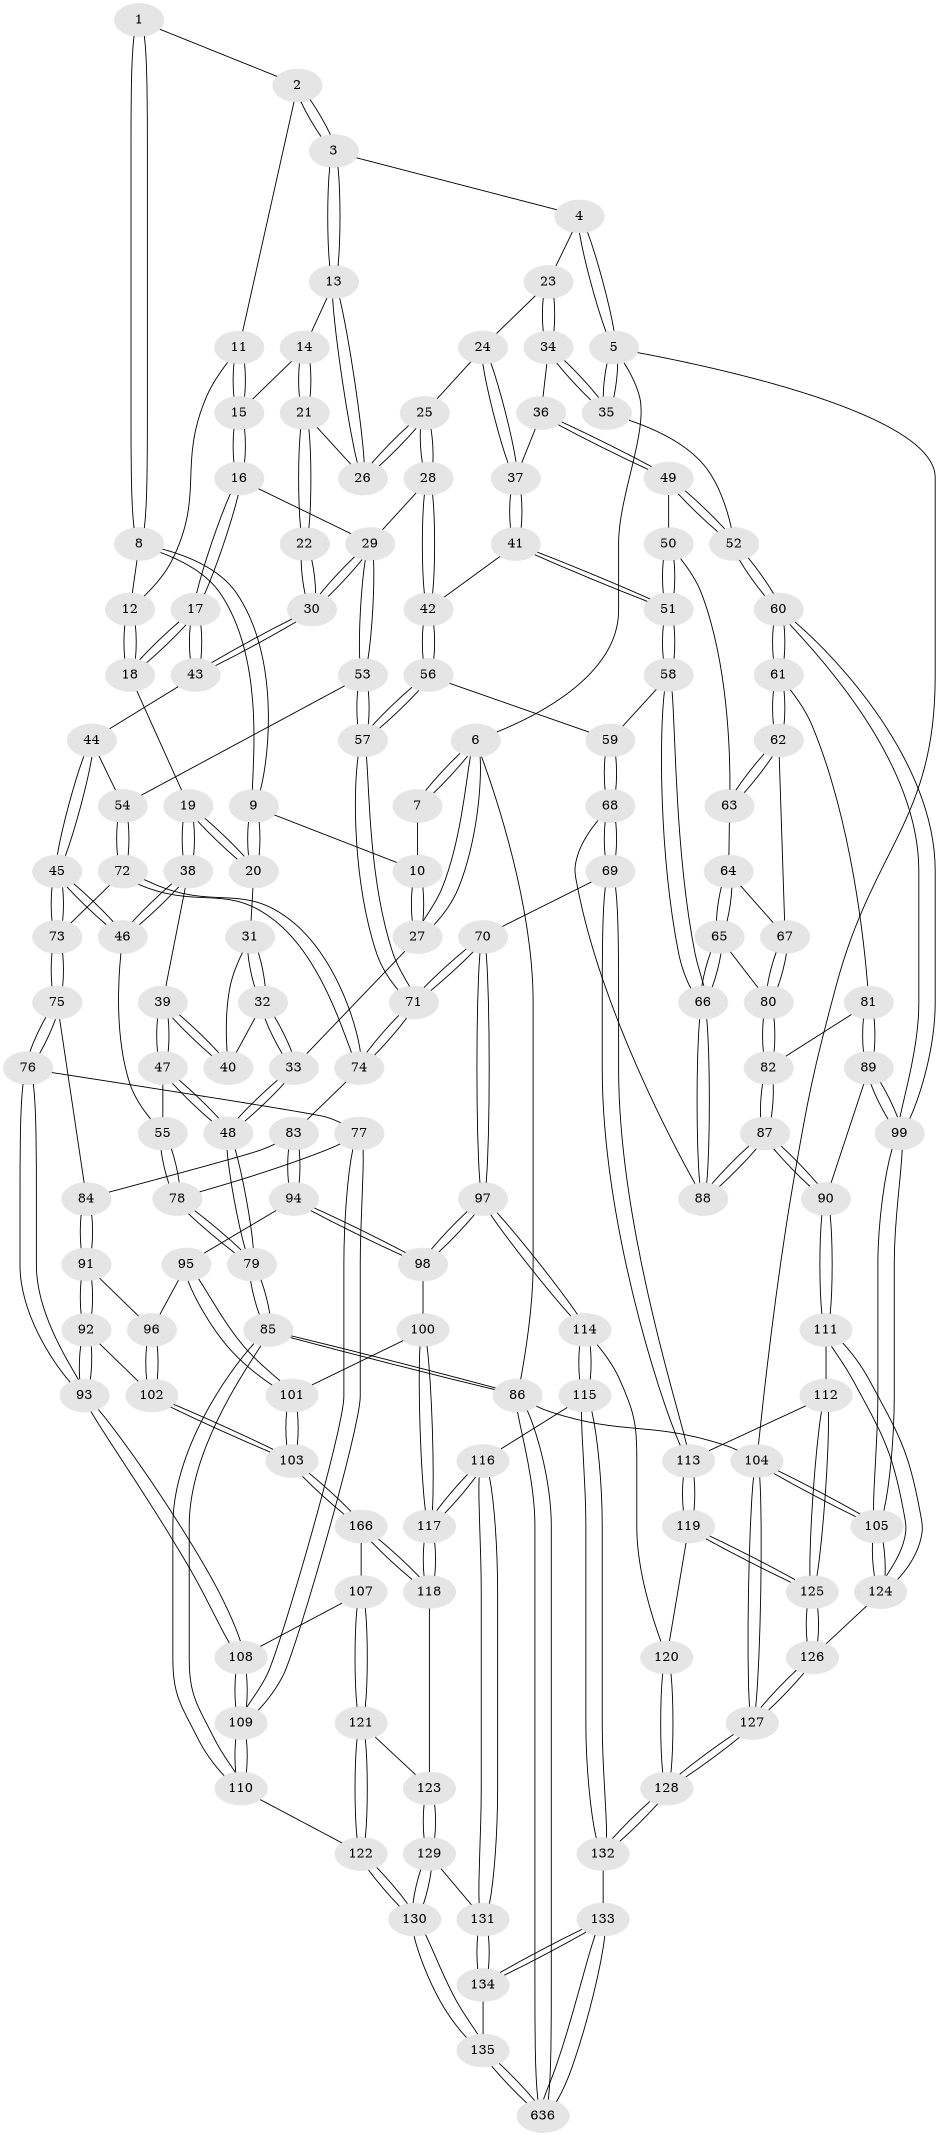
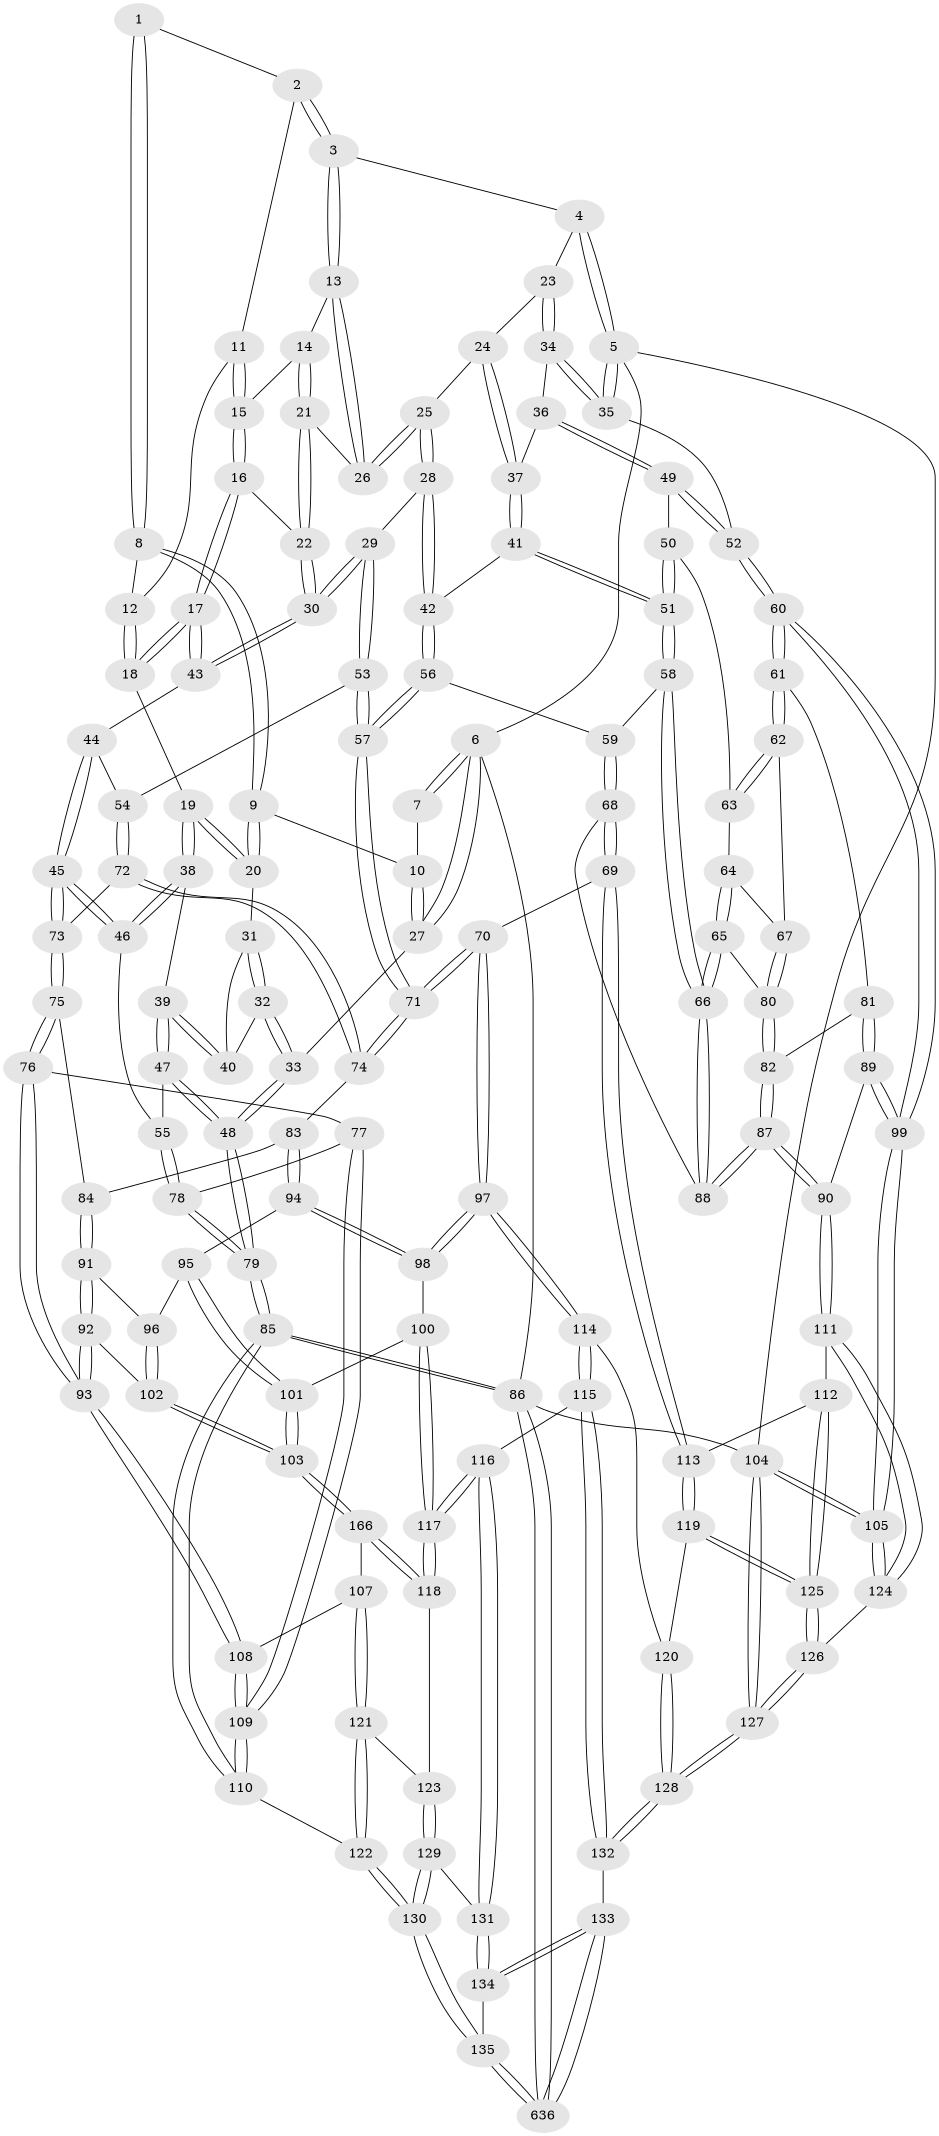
(293, 506) -> (272, 511)
